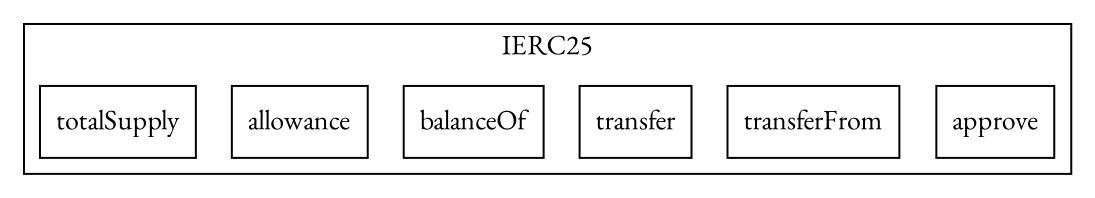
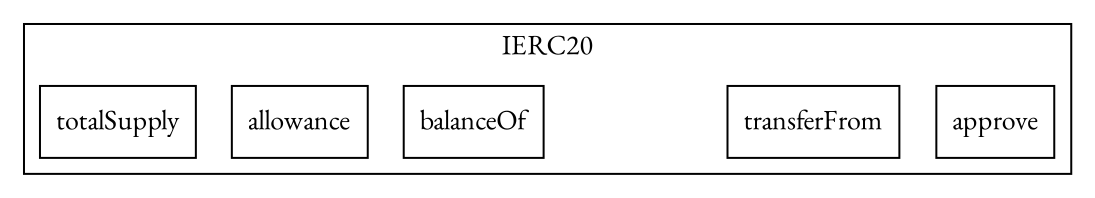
(548, 47) -> (548, 47)
(636, 122) -> none
